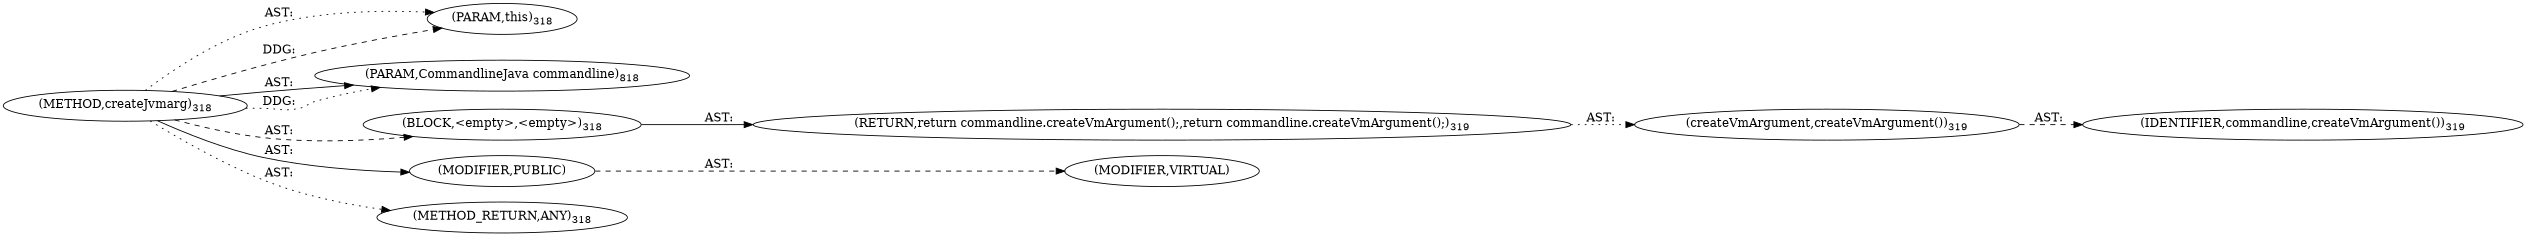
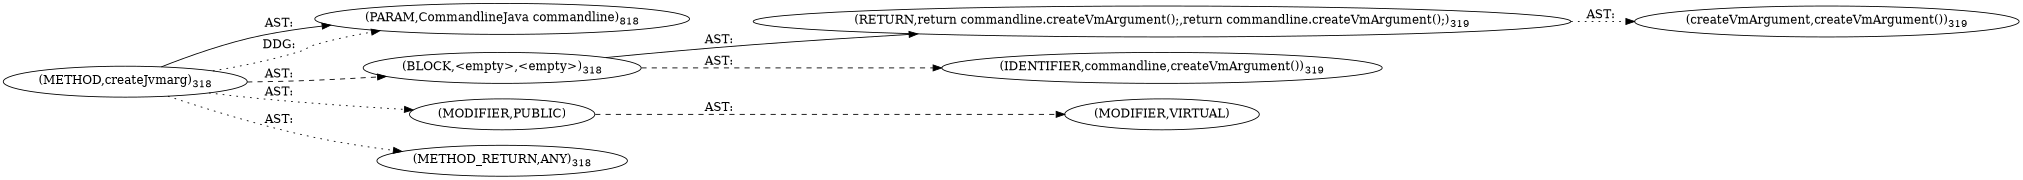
(502, 19) -> none
(2047, 125) -> (787, 68)
(276, 160) -> (306, 103)
